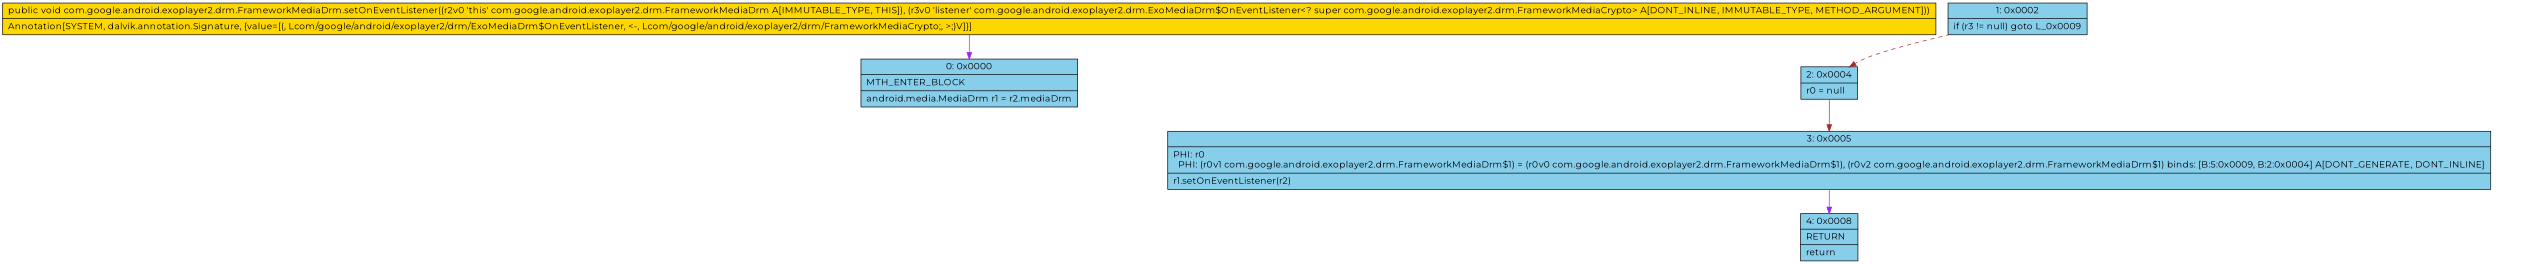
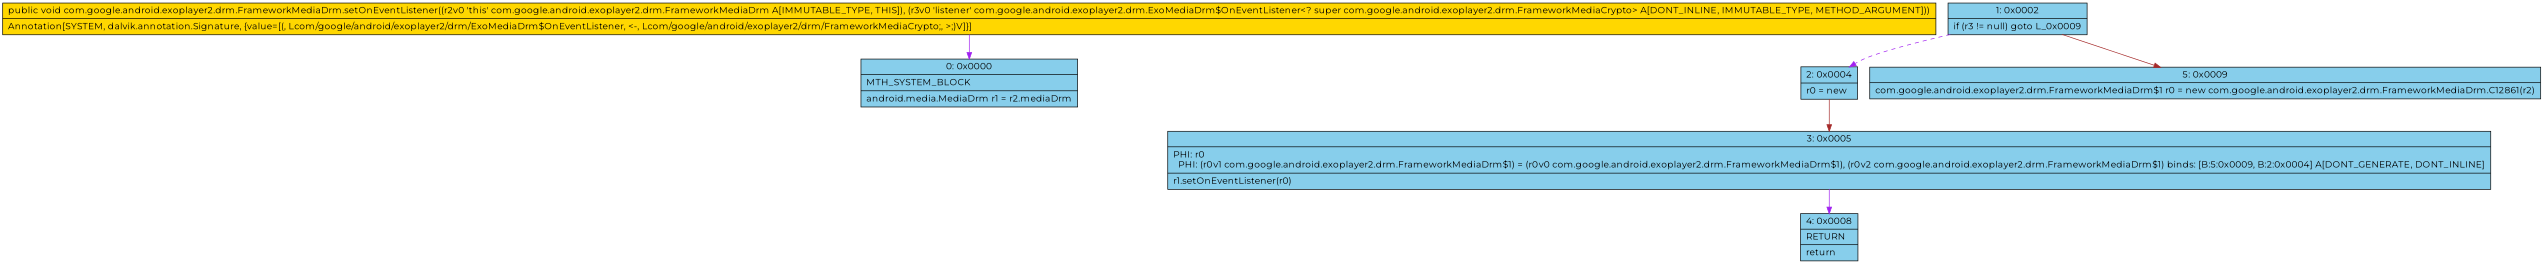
(1902, 47) -> (1902, 47)
(916, 82) -> (919, 82)
none -> (2205, 83)
(1826, 91) -> (1827, 91)
(1232, 181) -> (1233, 181)
